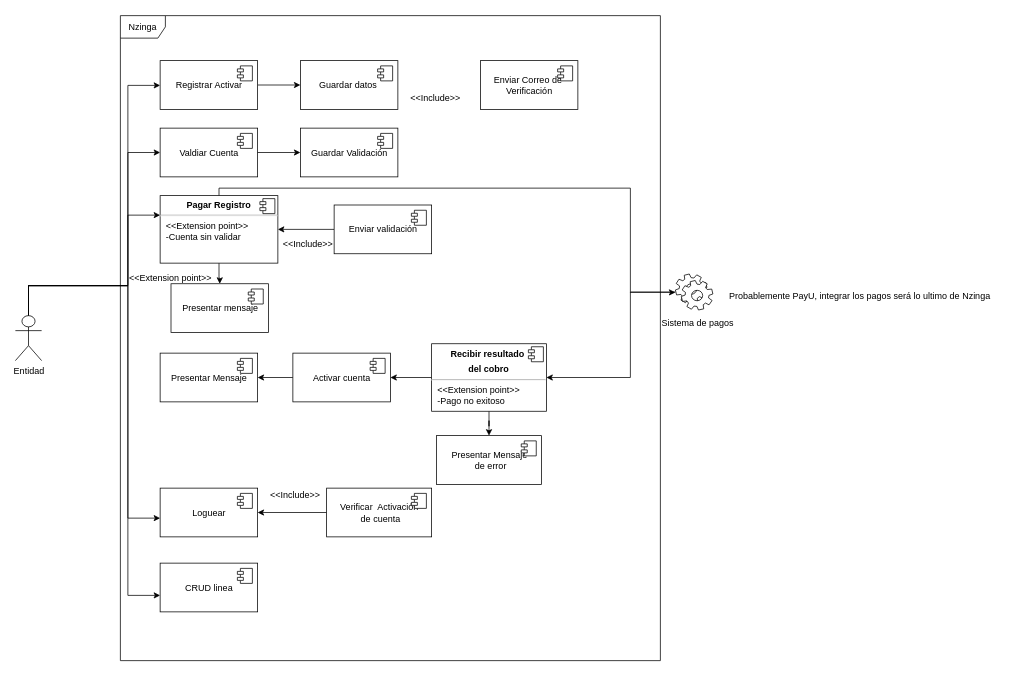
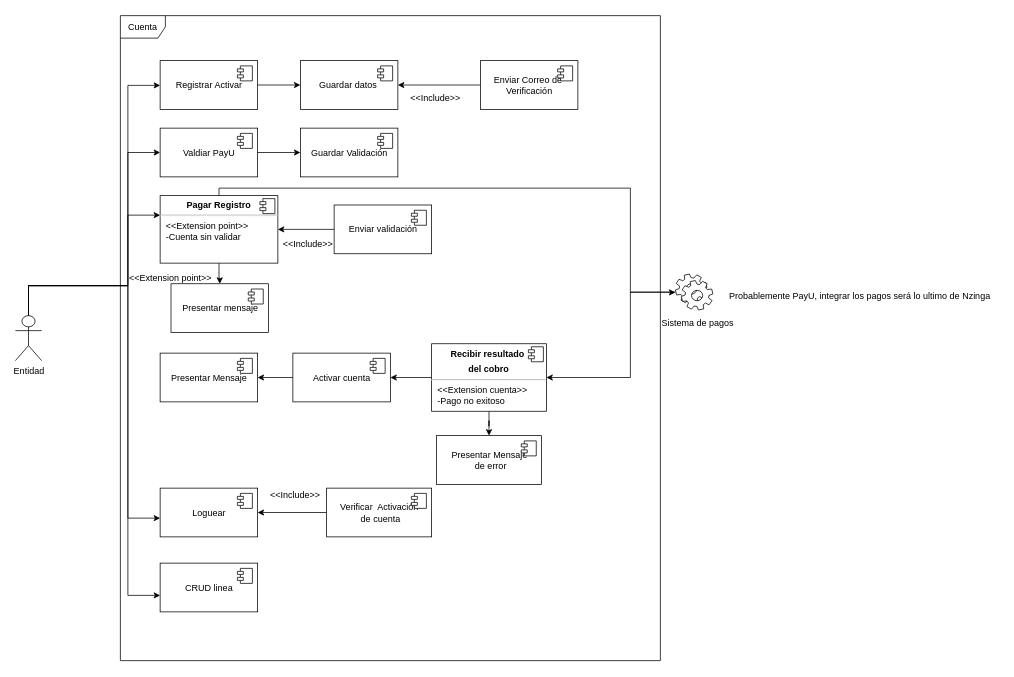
(143, 27) -> (143, 27)
none -> (404, 85)
(209, 153) -> (209, 153)
(476, 344) -> (480, 344)
